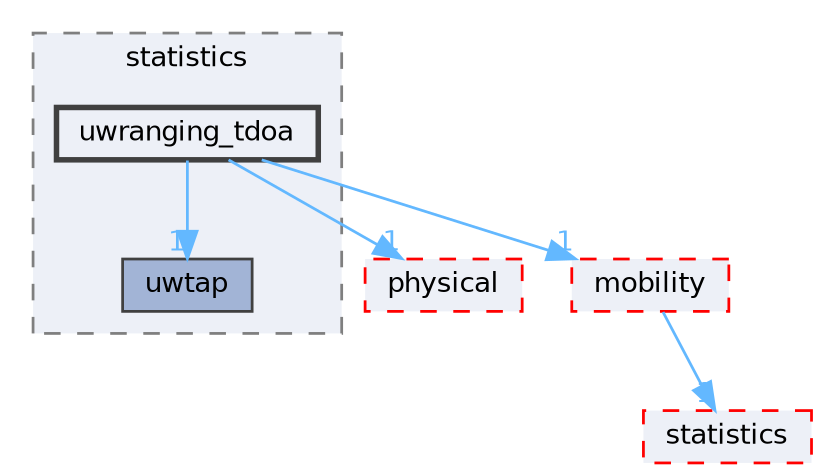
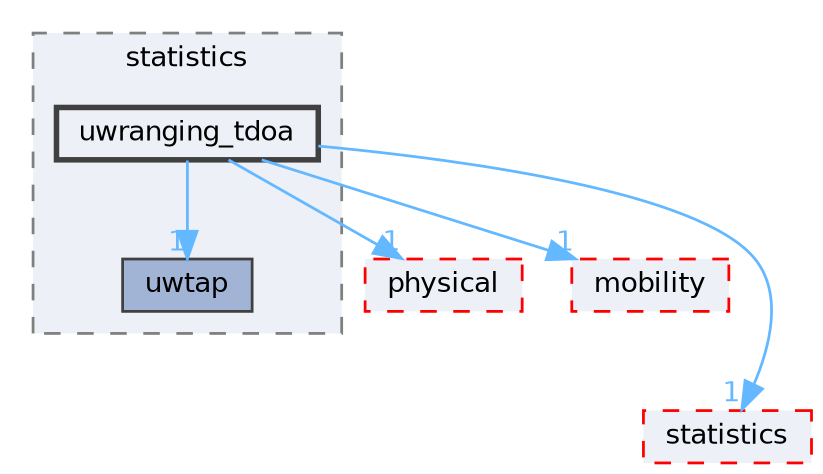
(683, 349) -> (609, 192)
